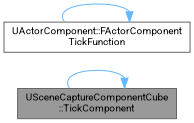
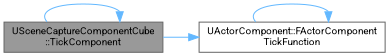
none -> (176, 37)
